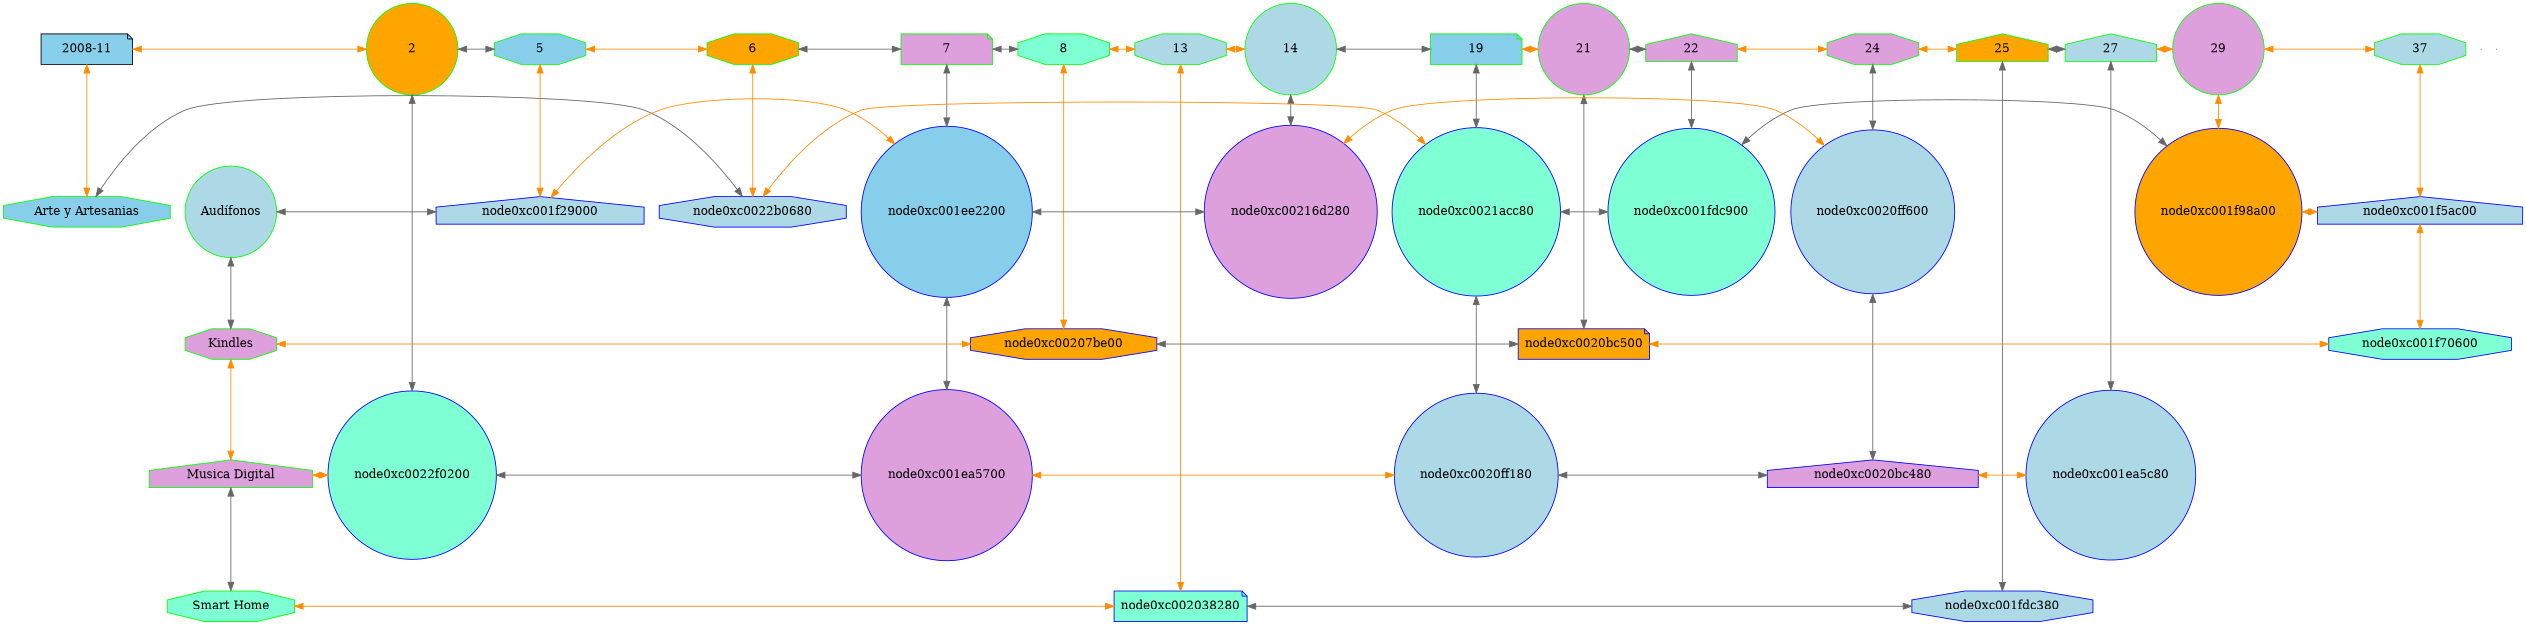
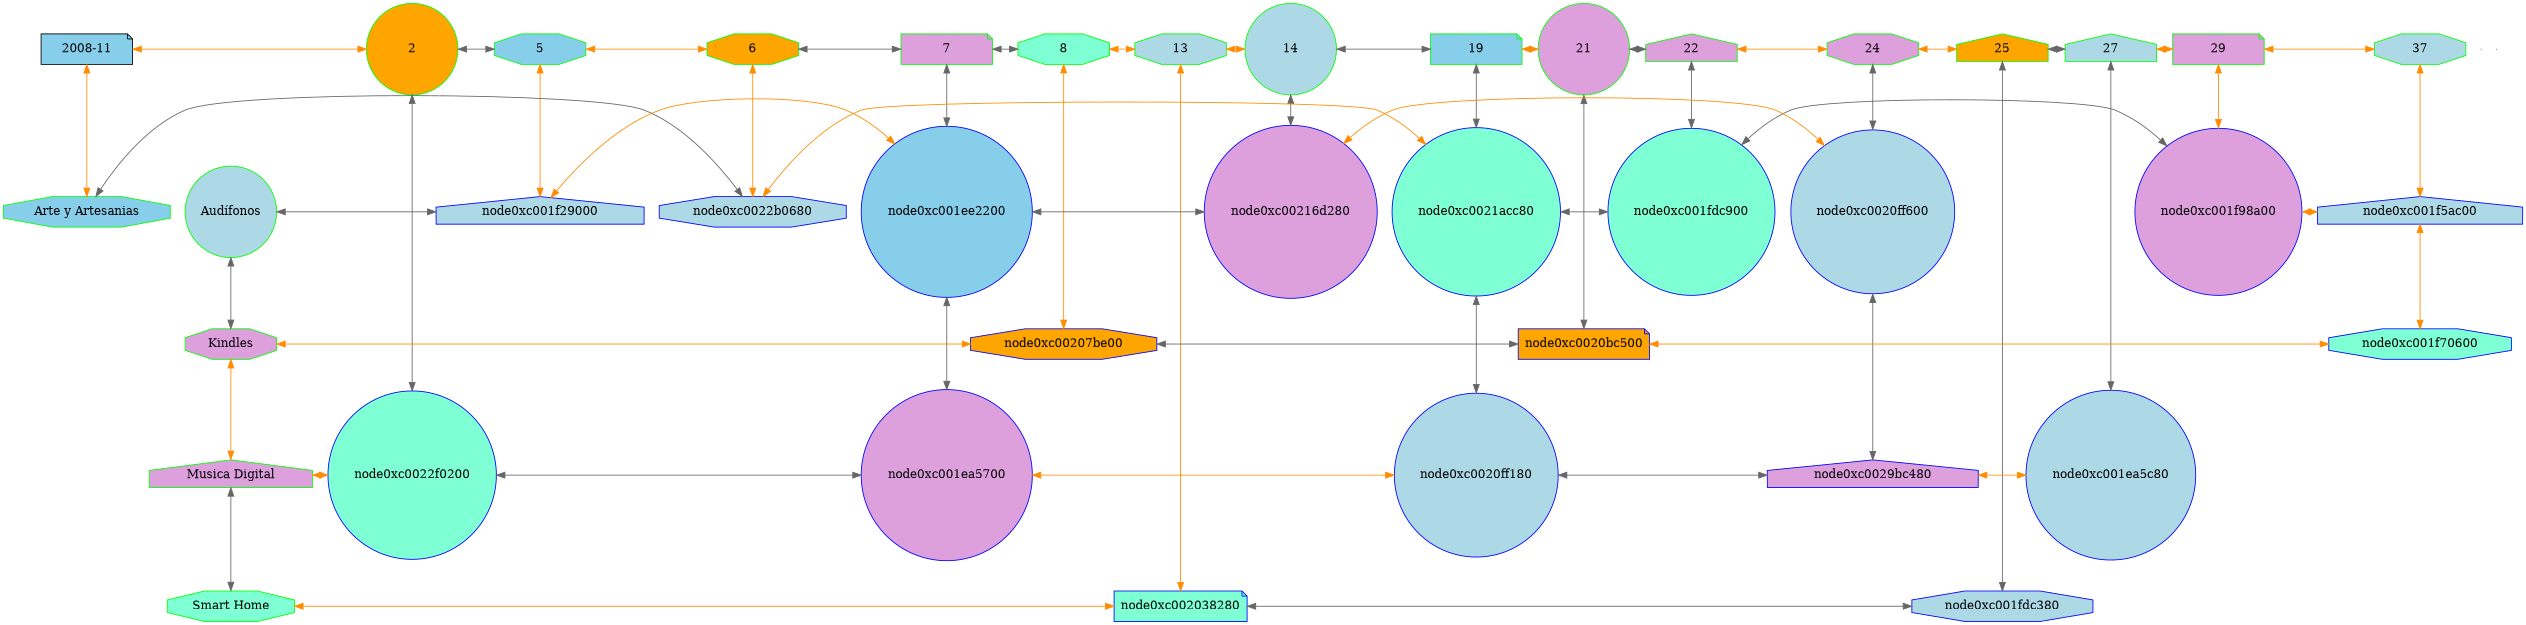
(2218, 49) -> (2218, 49)
(2218, 212) -> (2218, 212)
(1873, 475) -> (1873, 475)
